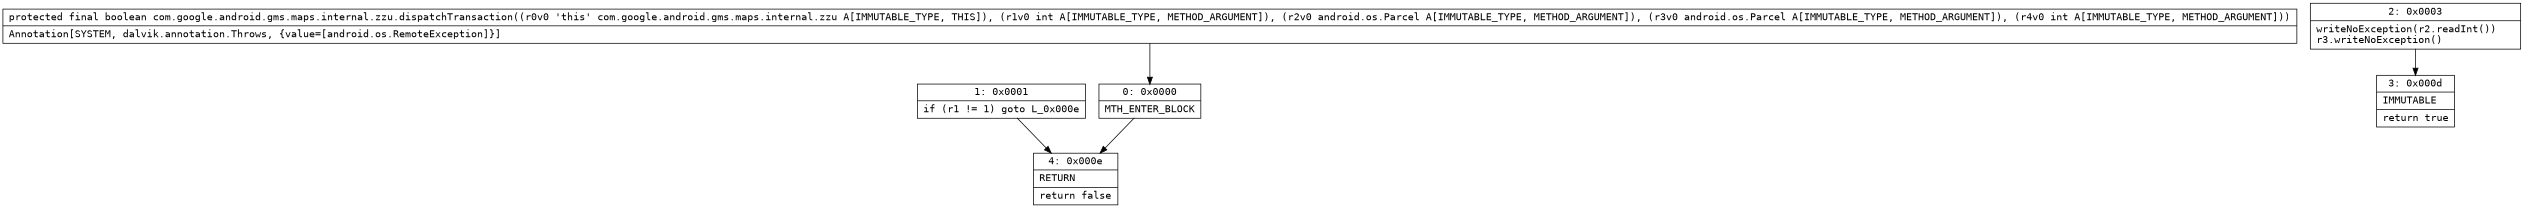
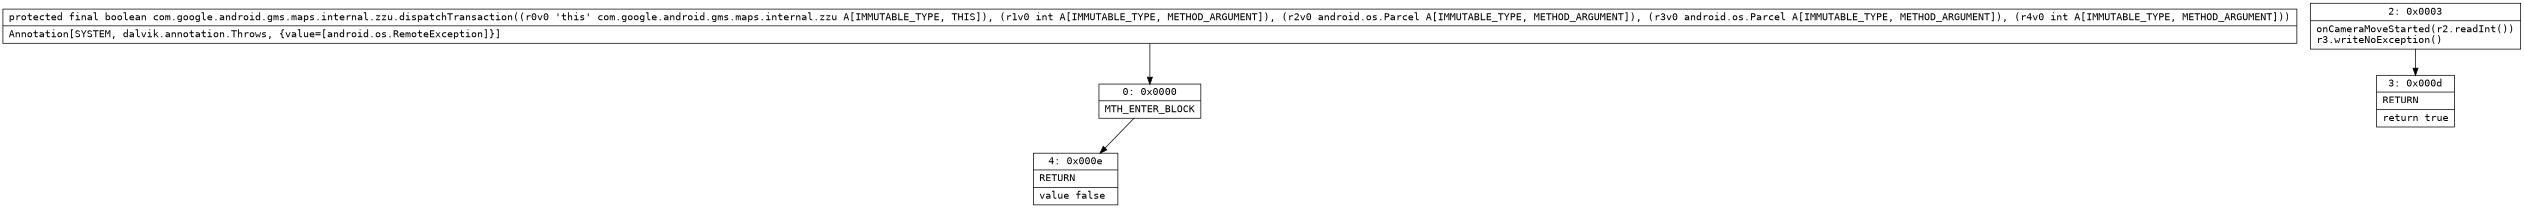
(2406, 29) -> (2415, 29)
(2410, 100) -> (2401, 100)
(1001, 101) -> none
(1076, 196) -> (1072, 196)
